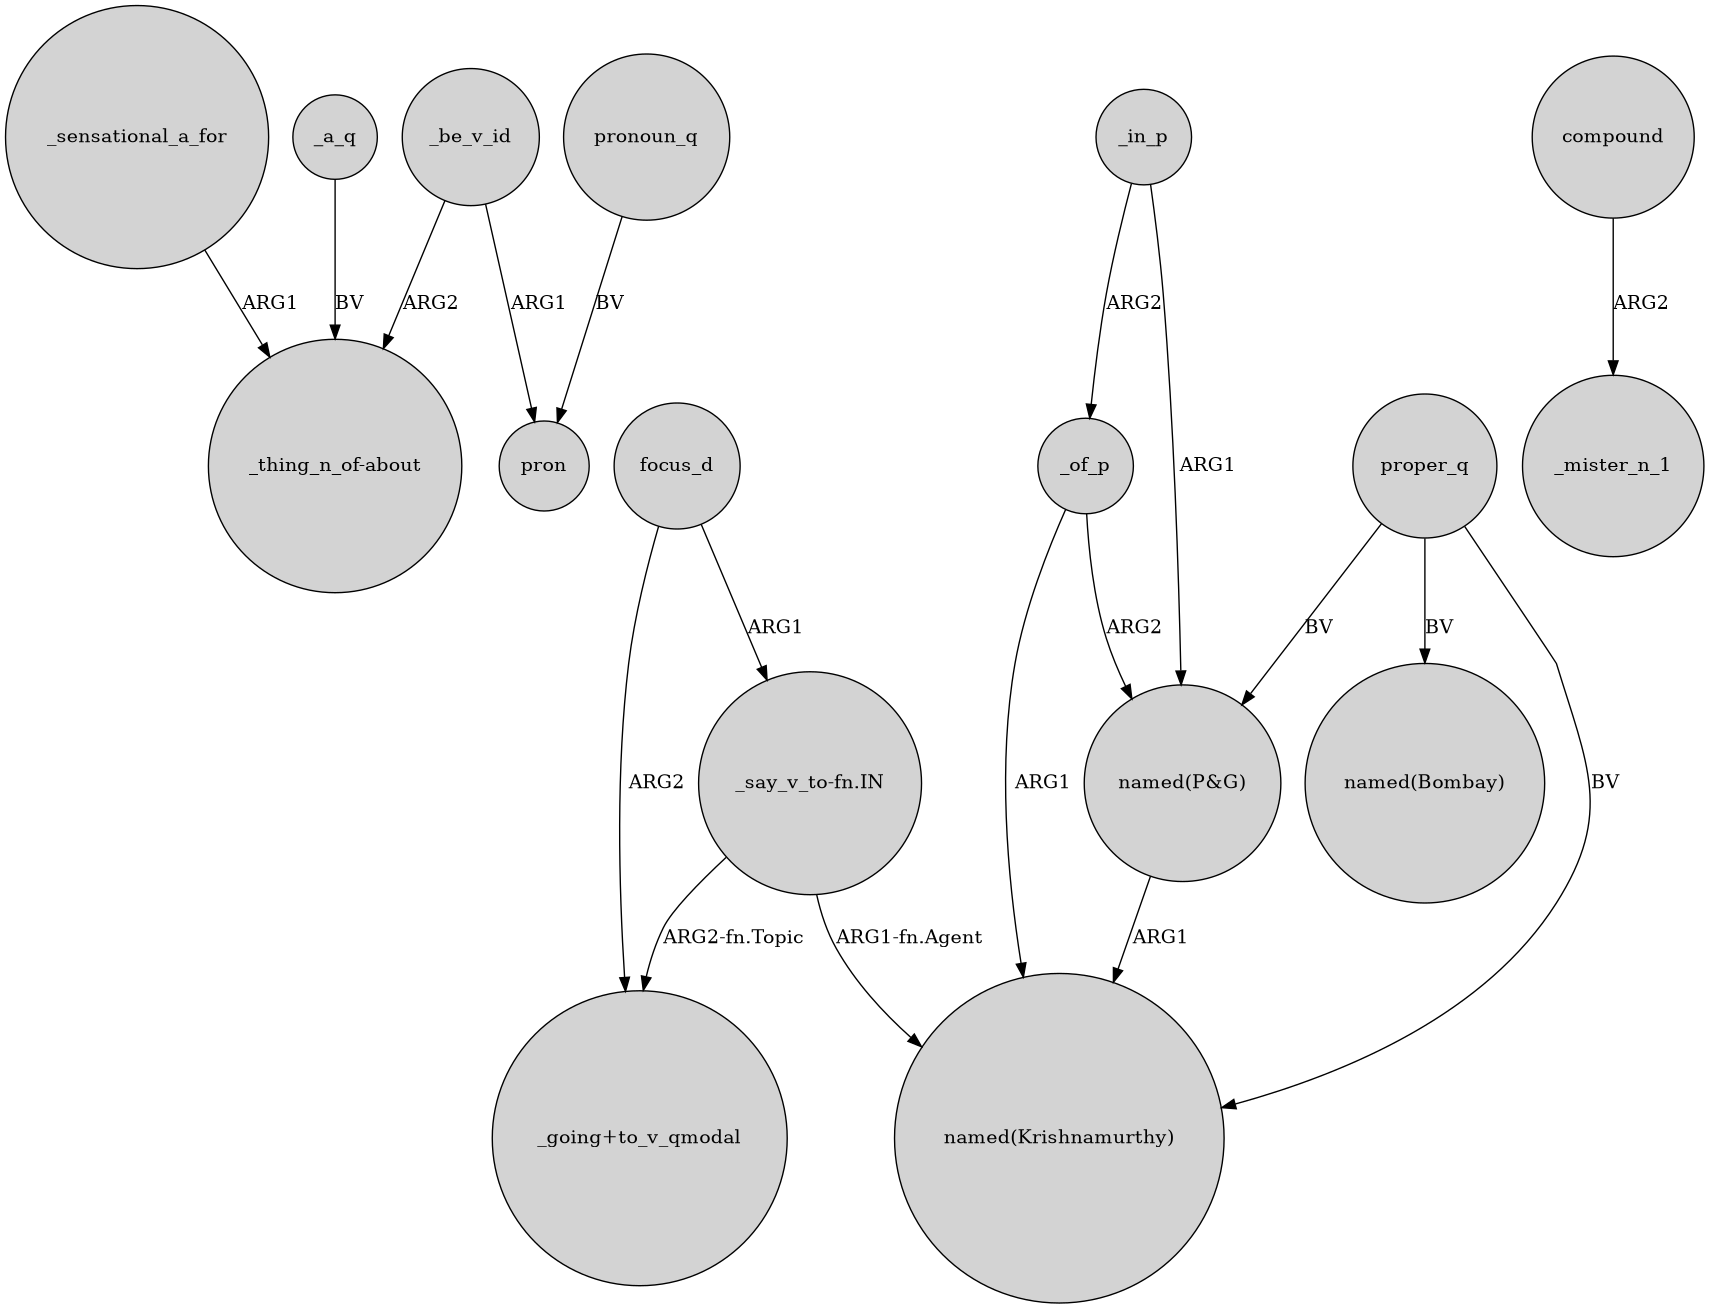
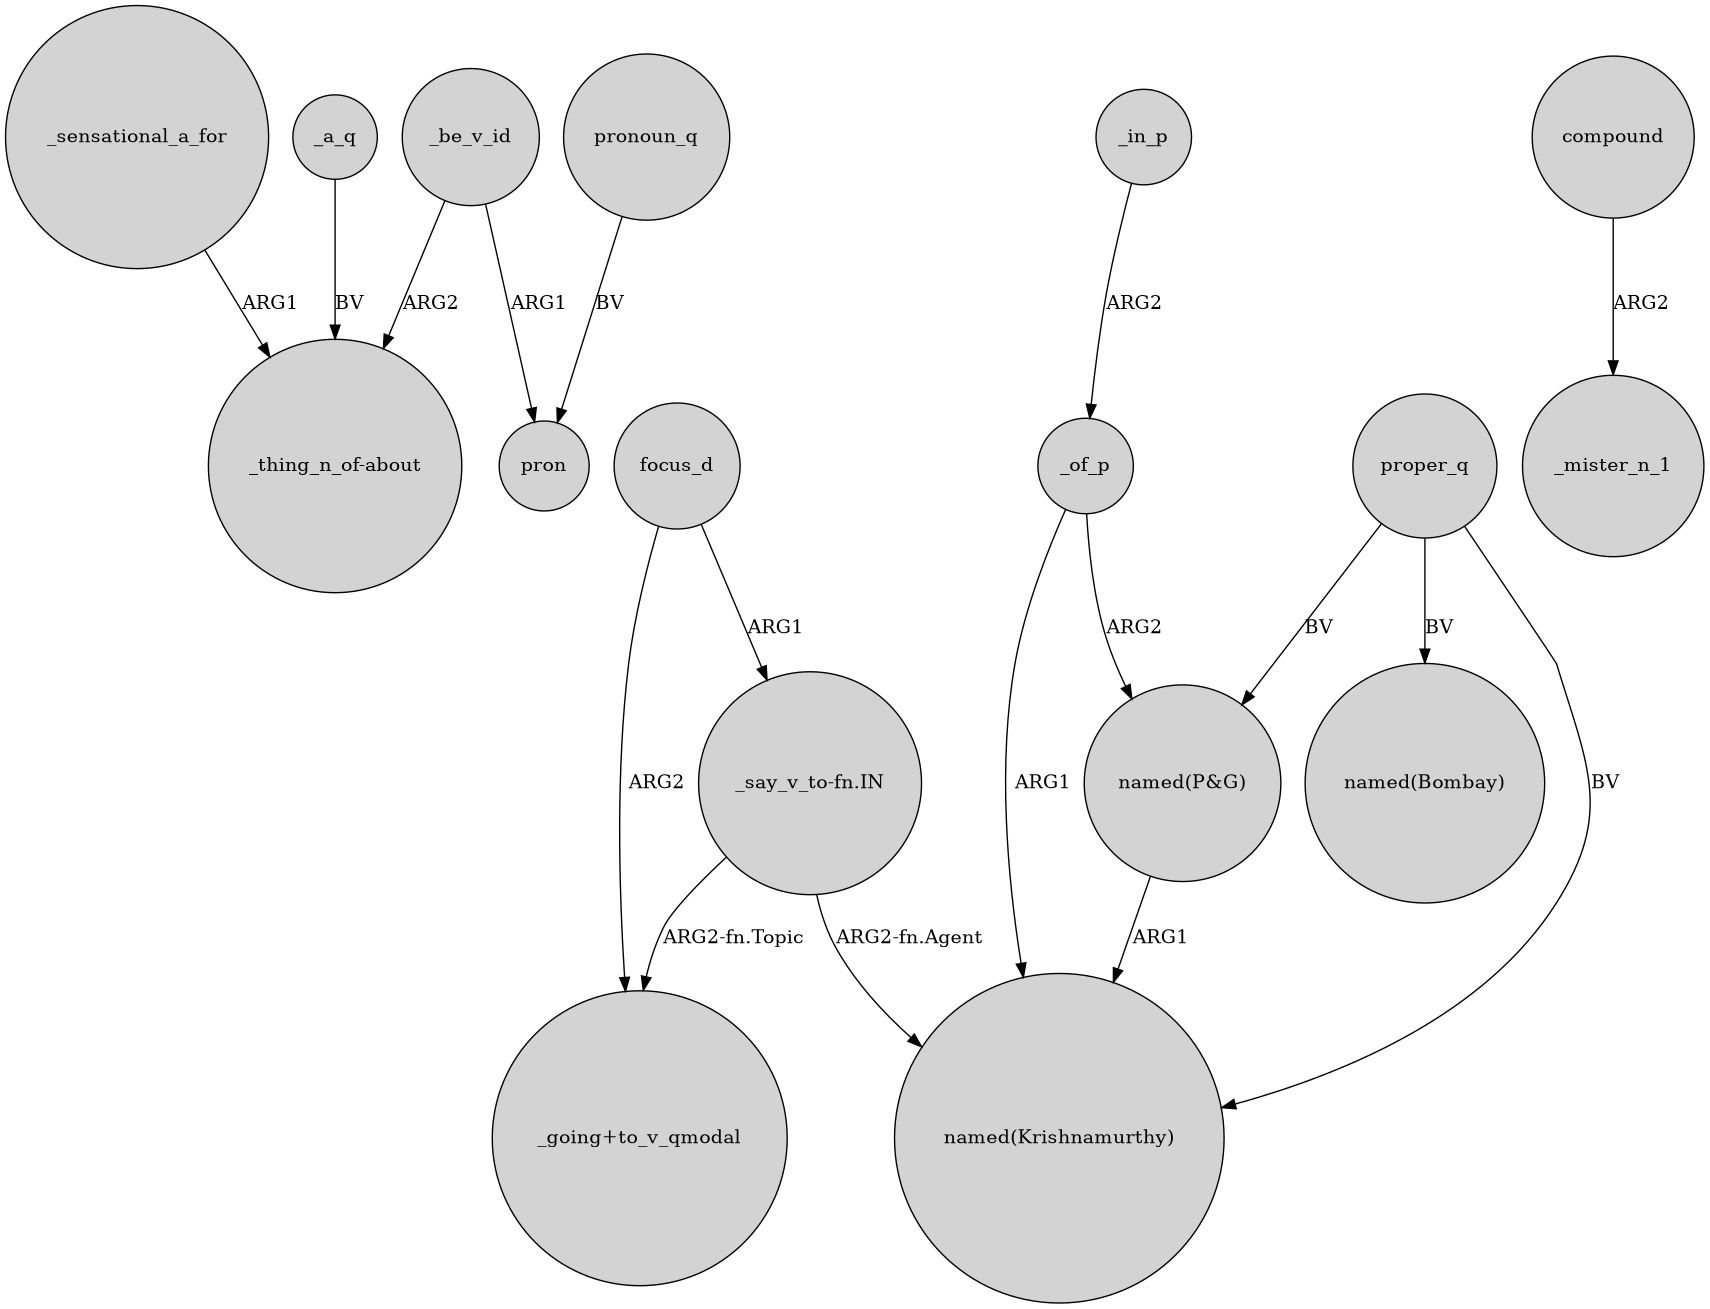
(1172, 427) -> none
(910, 938) -> (910, 938)
